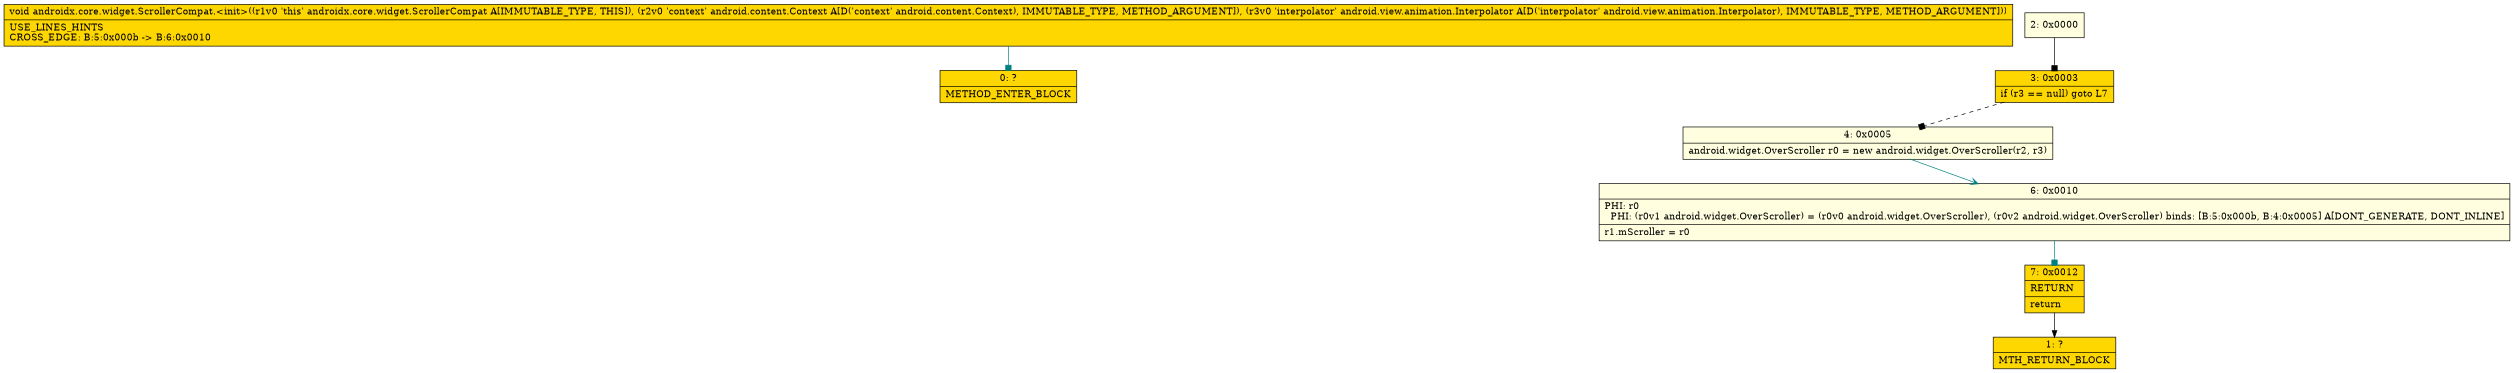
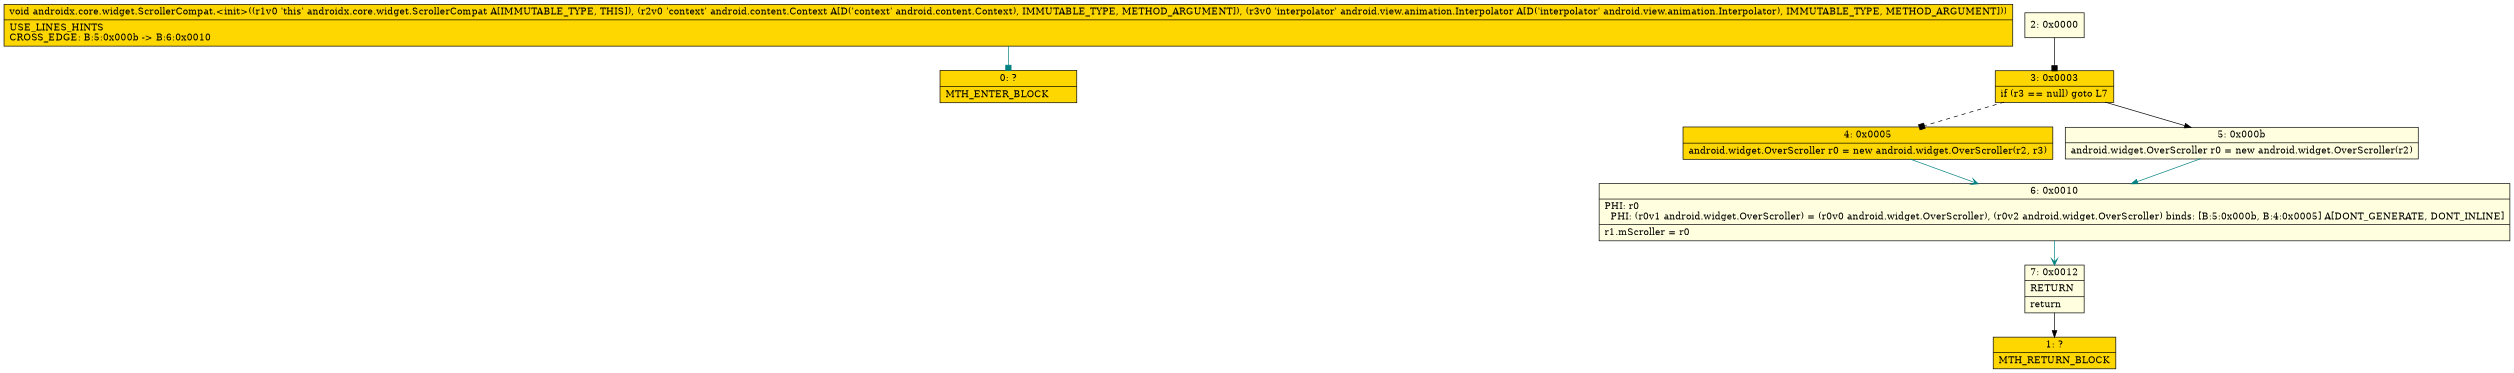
(1008, 94) -> (997, 94)
(1868, 143) -> (1868, 143)
none -> (2242, 143)
(2055, 250) -> (2055, 250)
(2055, 289) -> (2055, 289)
